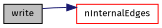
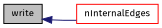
(54, 8) -> (64, 20)
